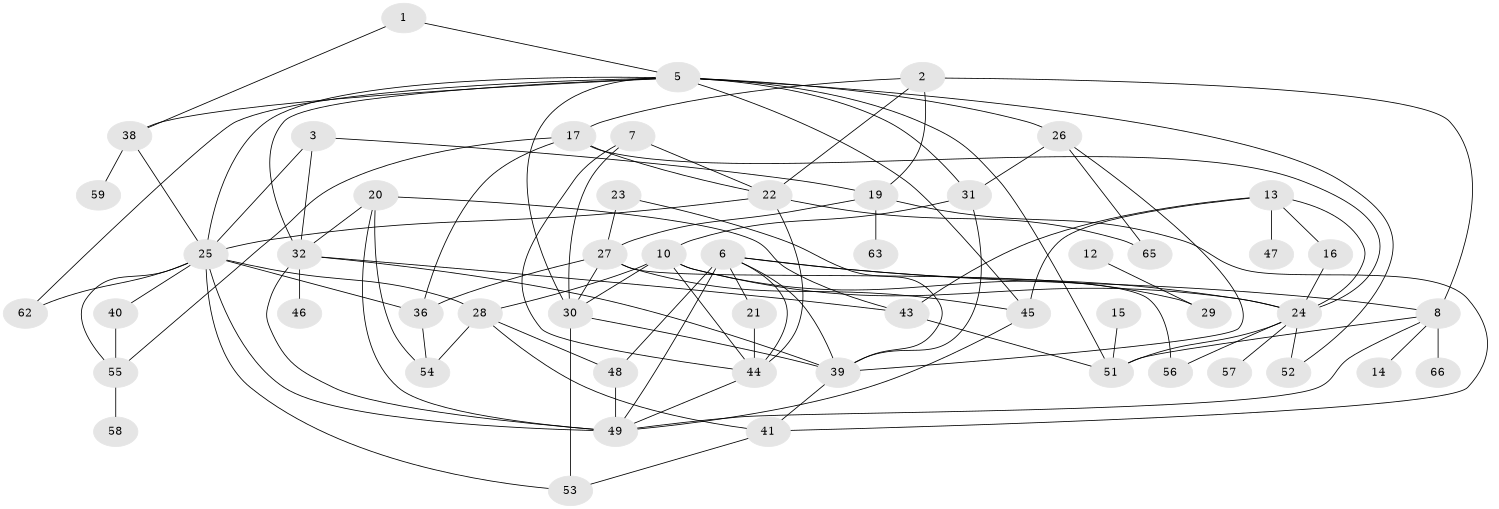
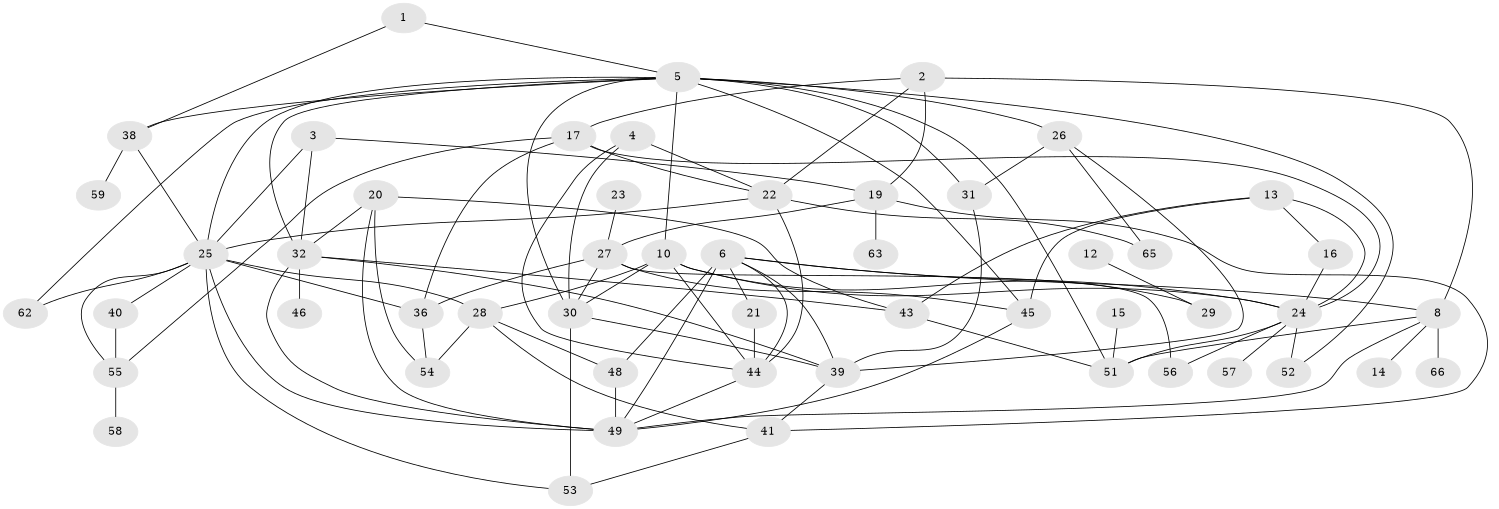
(633, 136) -> (633, 136)
(814, 220) -> (670, 177)
(1271, 254) -> none
(828, 261) -> none
